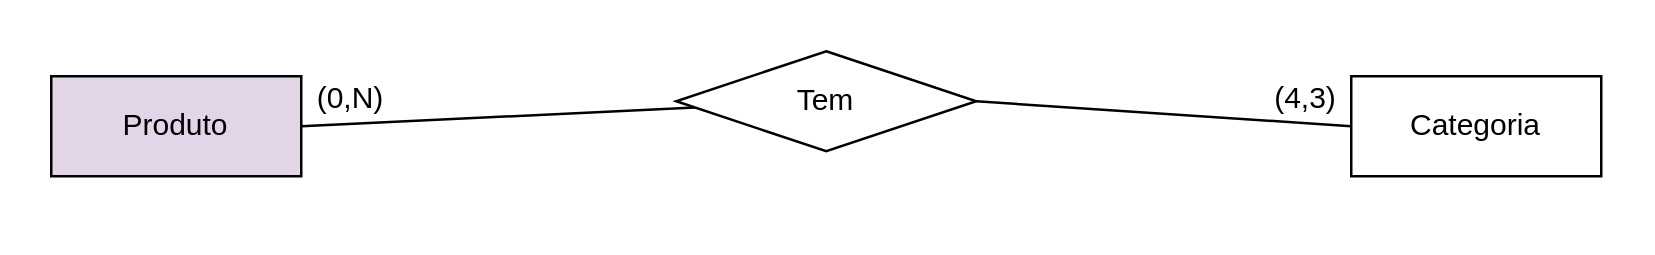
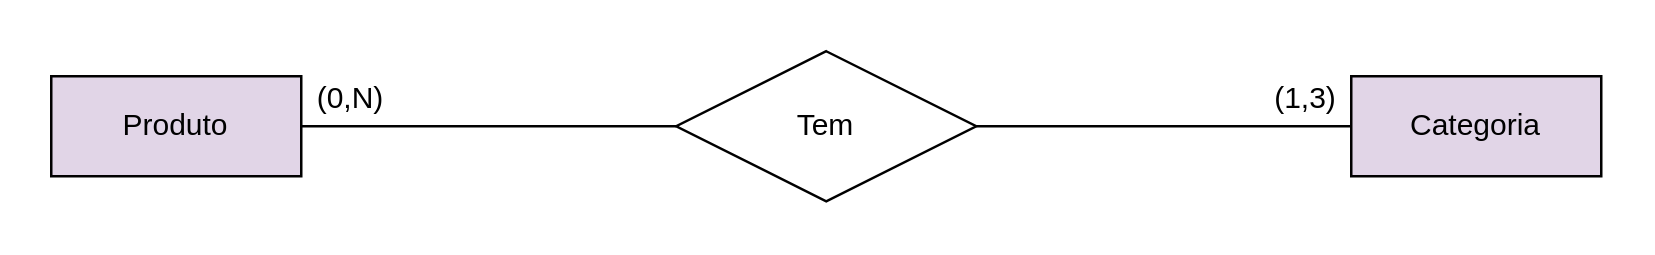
(1306, 99) -> (1306, 99)
(826, 101) -> (826, 126)
(1476, 126) -> (1476, 126)
